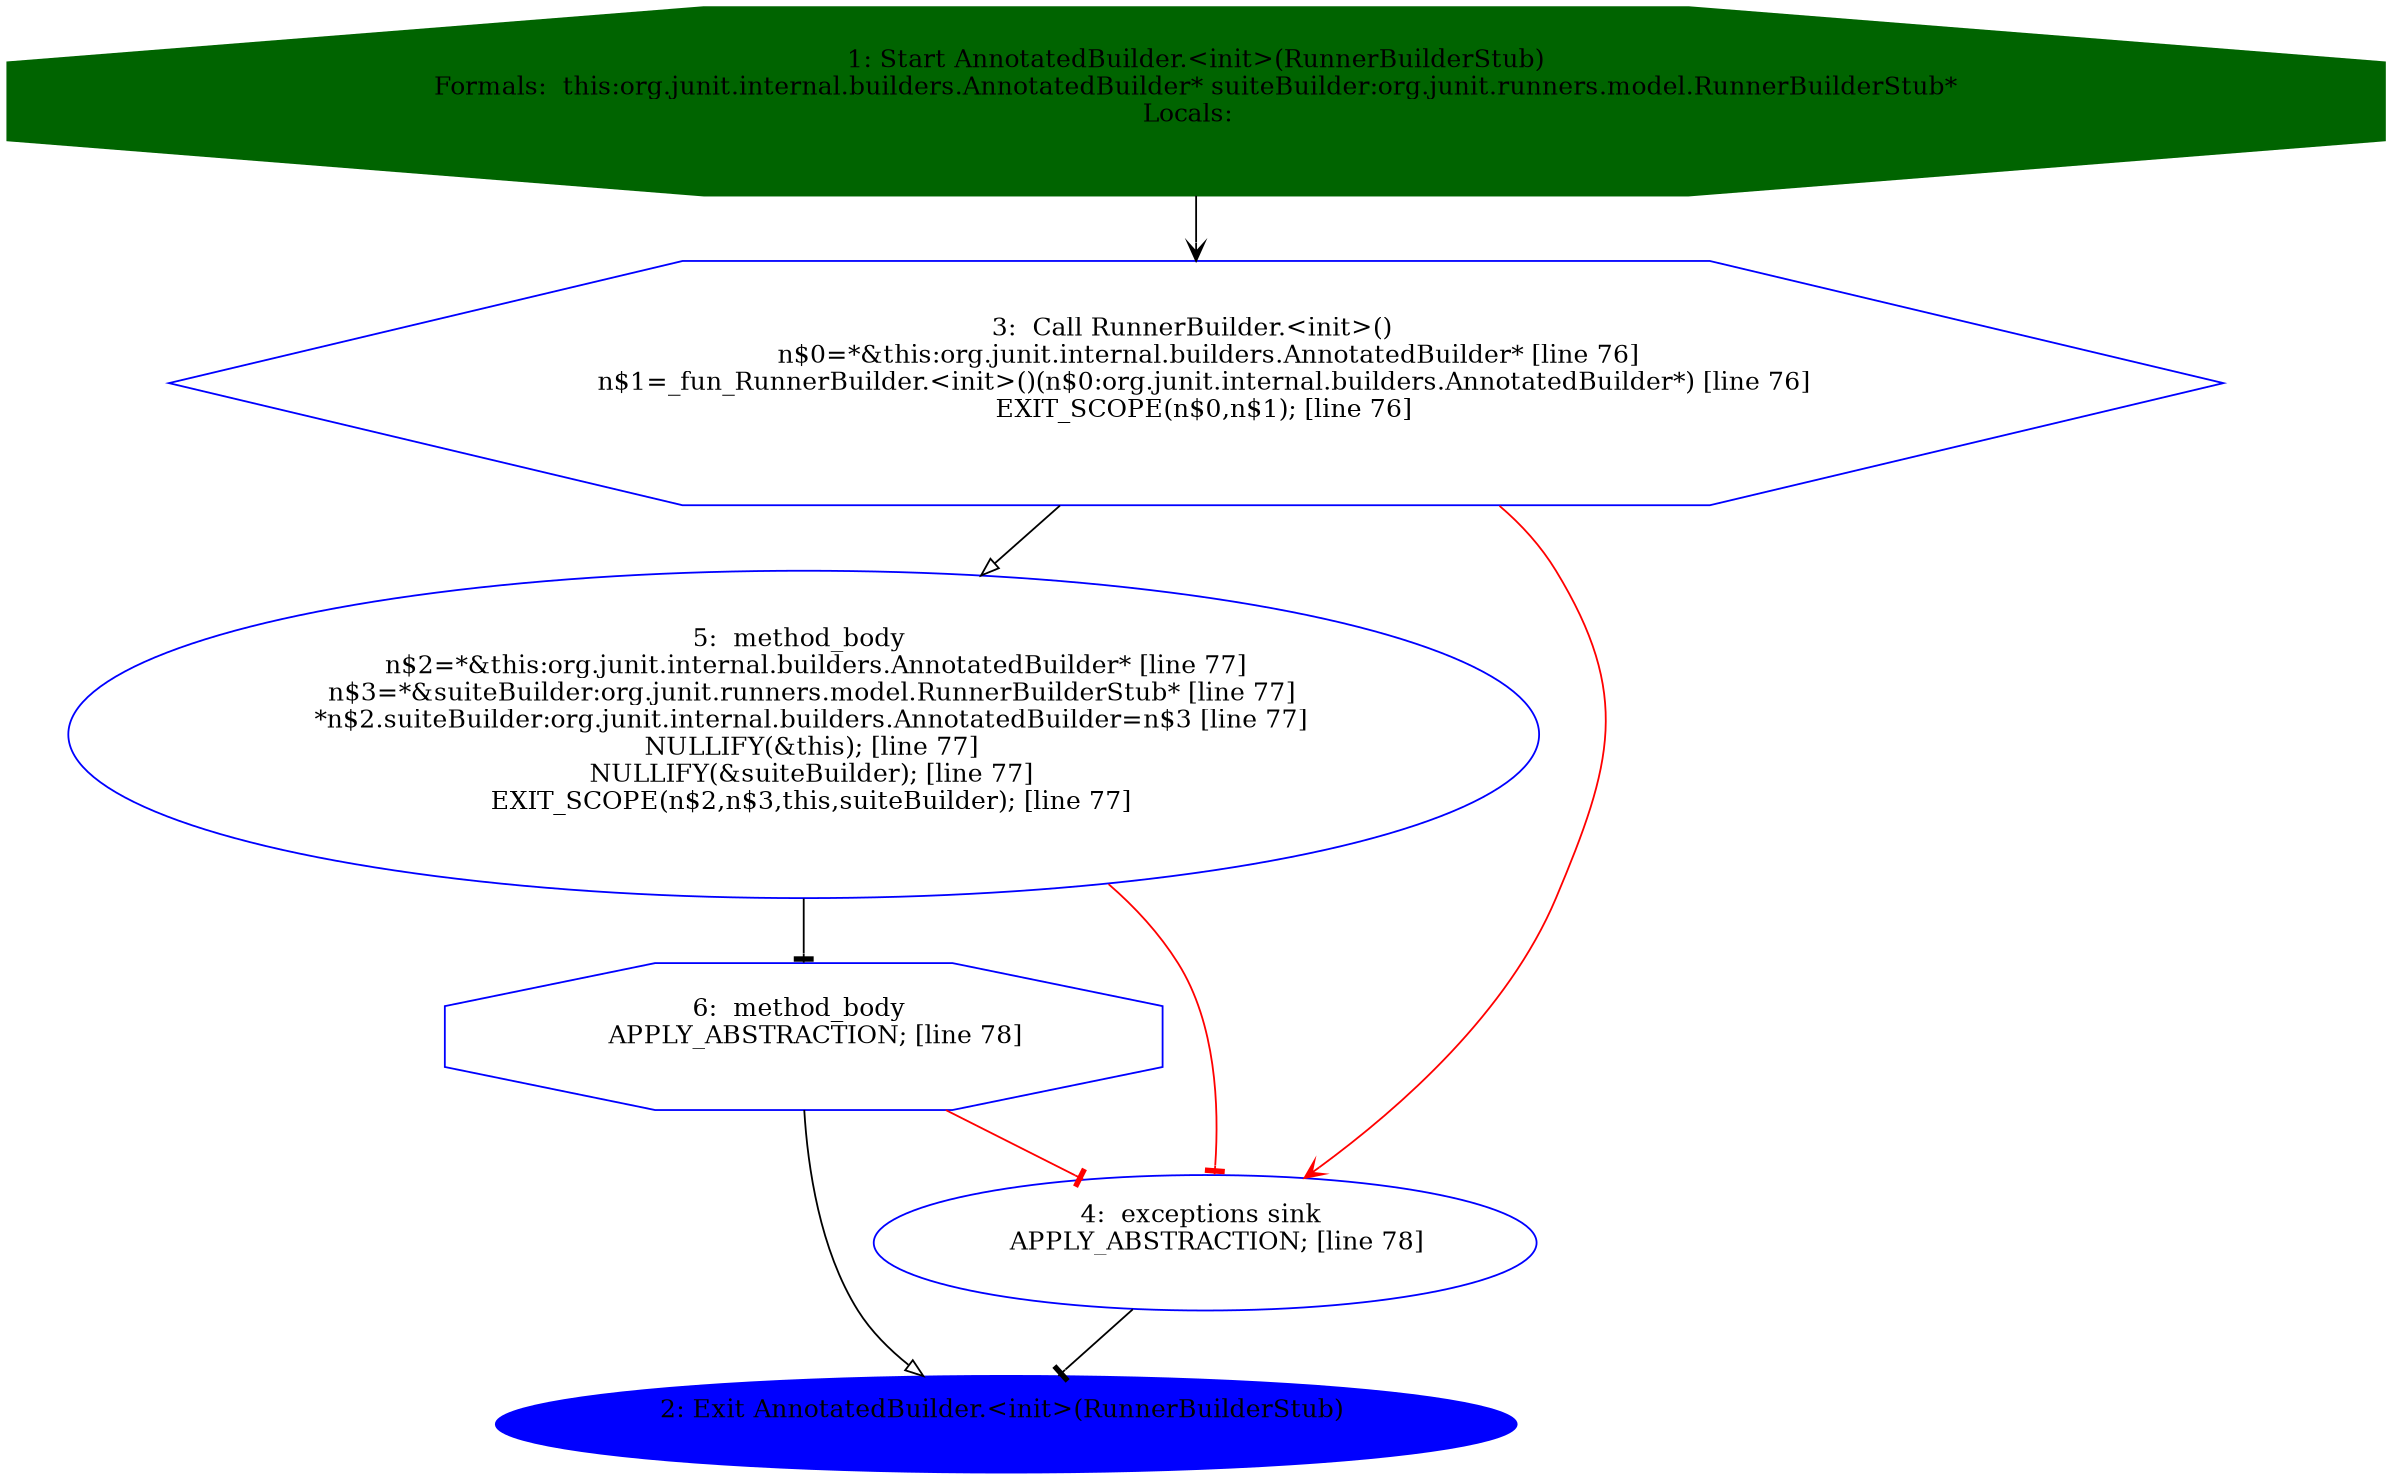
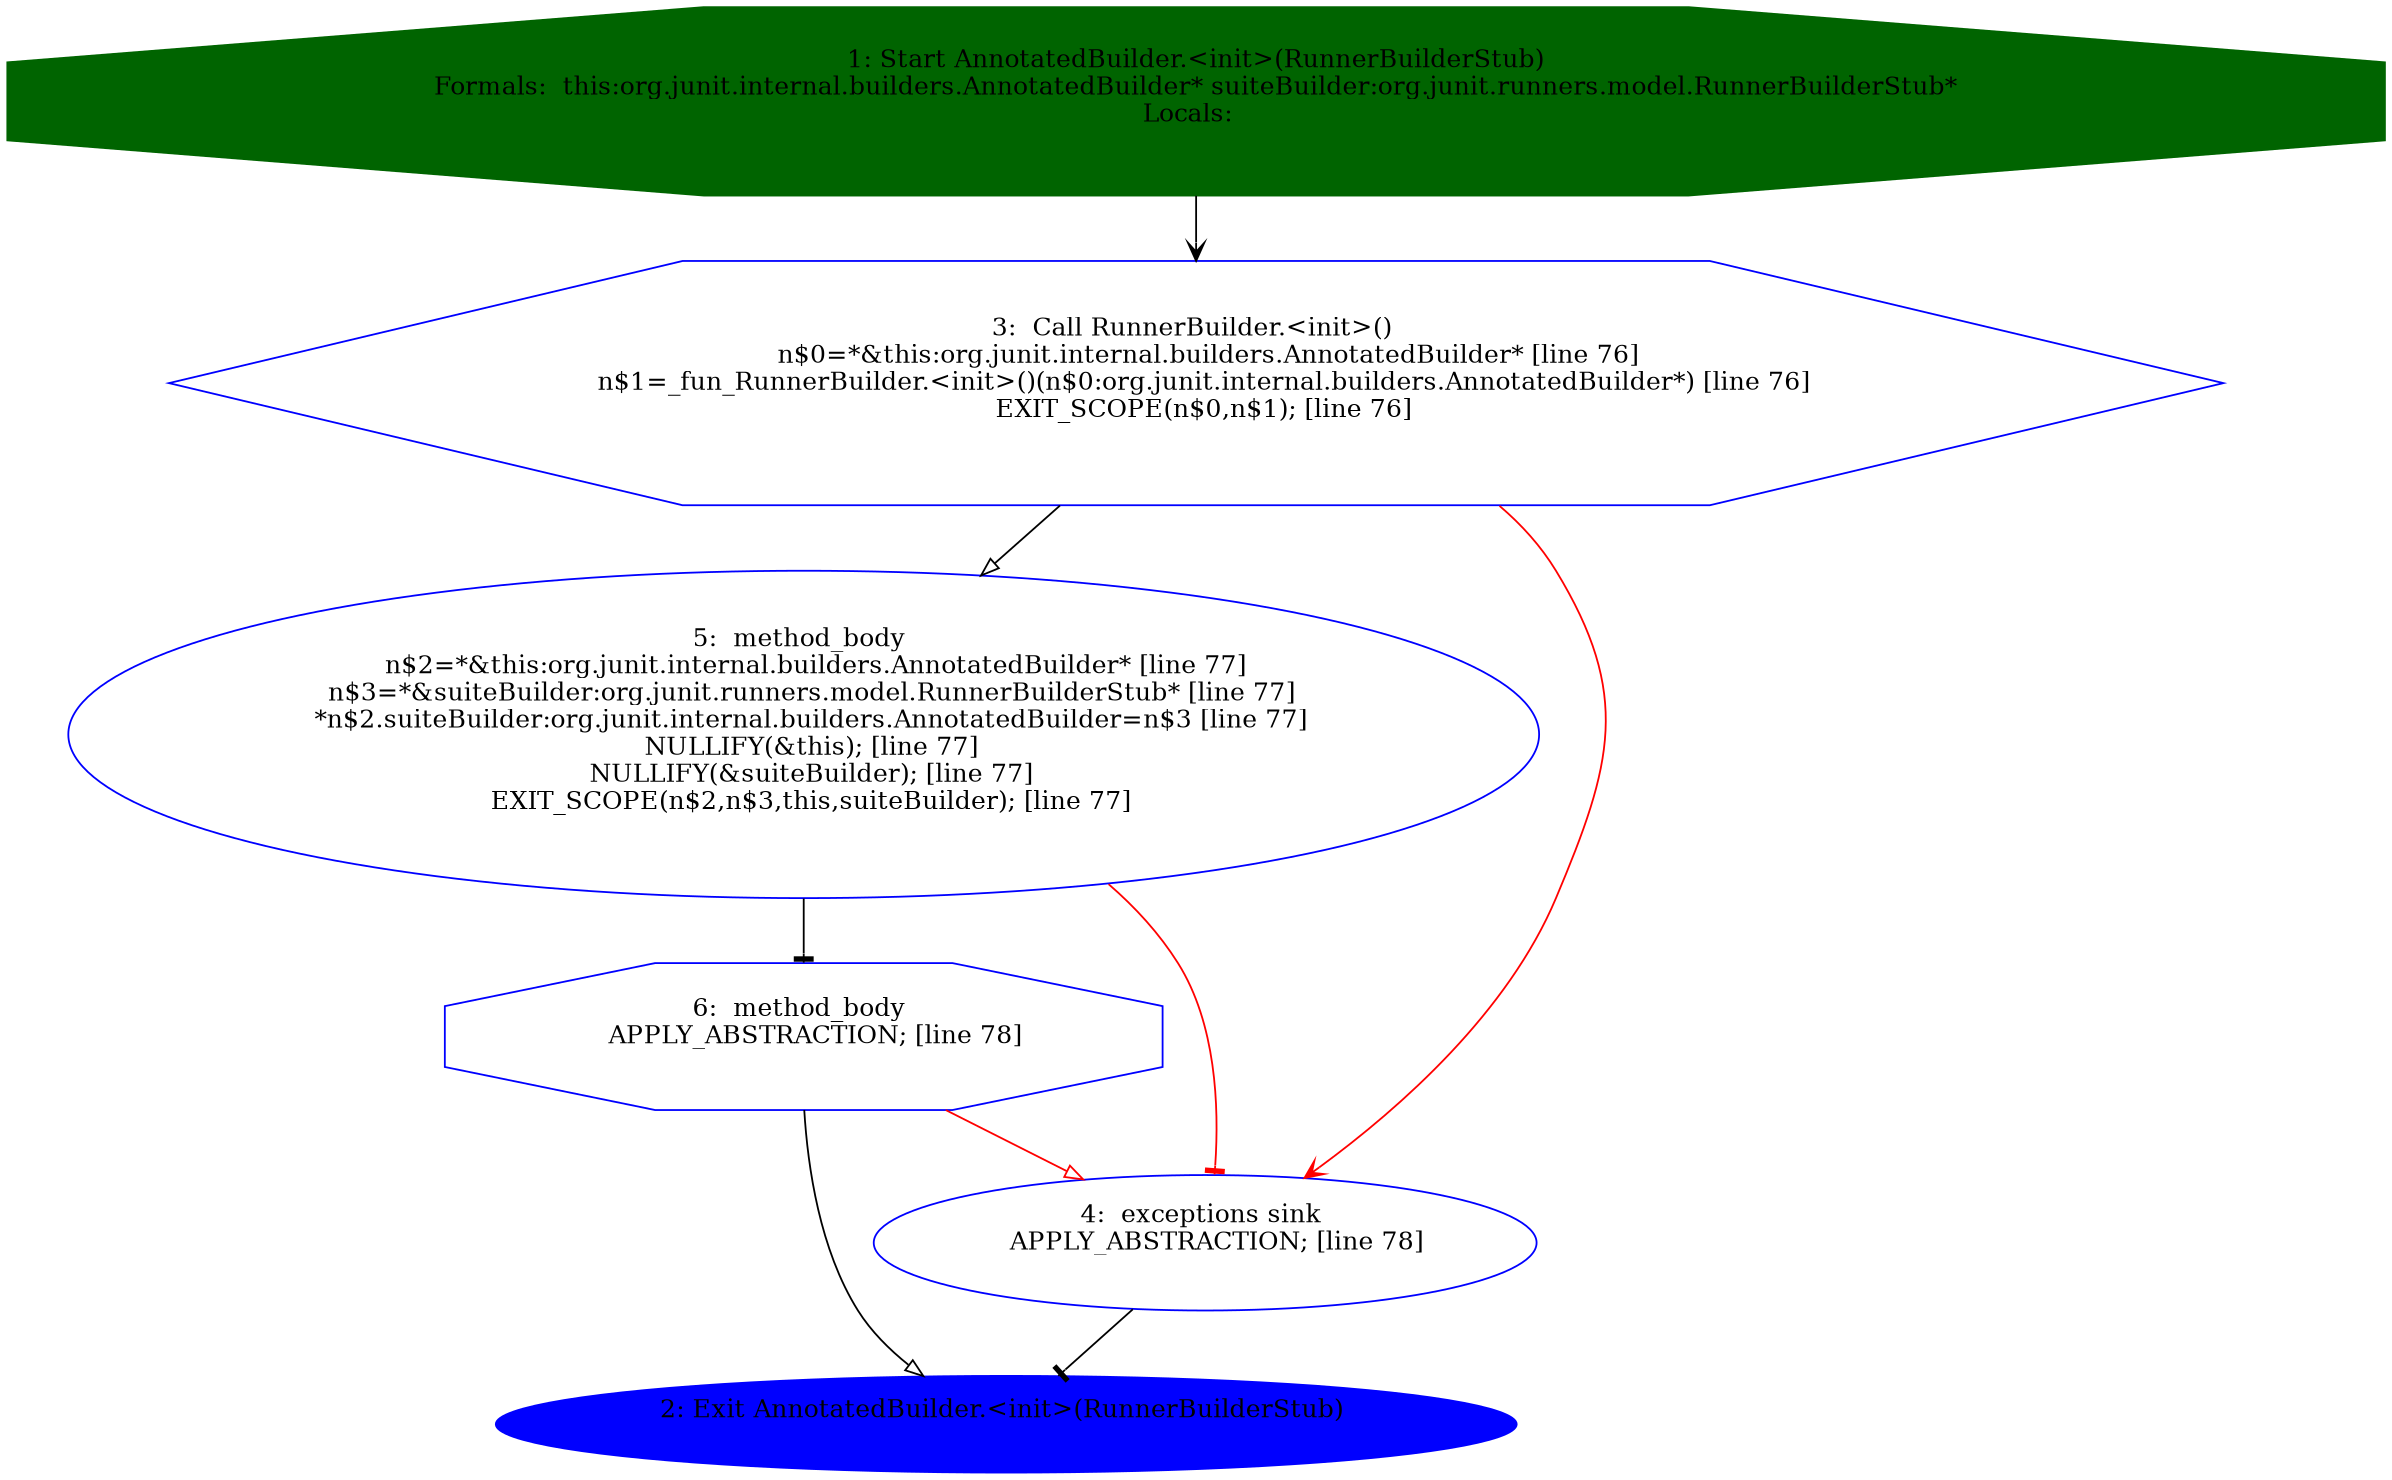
(1010, 1143) -> (1006, 1141)
